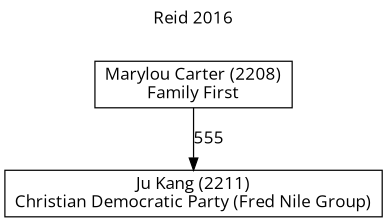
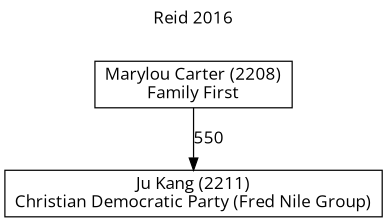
(209, 139) -> (209, 139)
